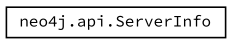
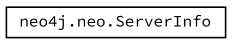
(116, 22) -> (116, 22)
